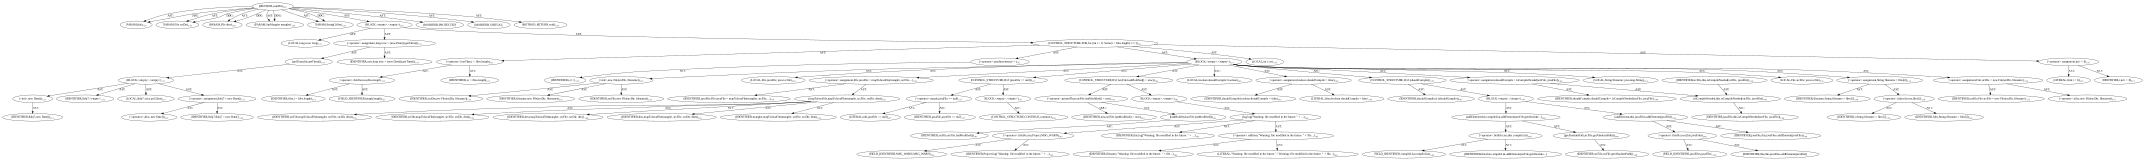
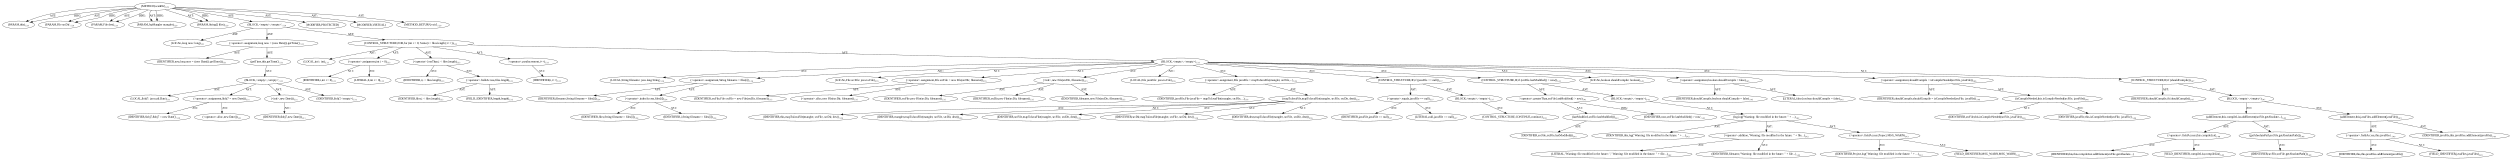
(1722, 89) -> (2021, 108)
